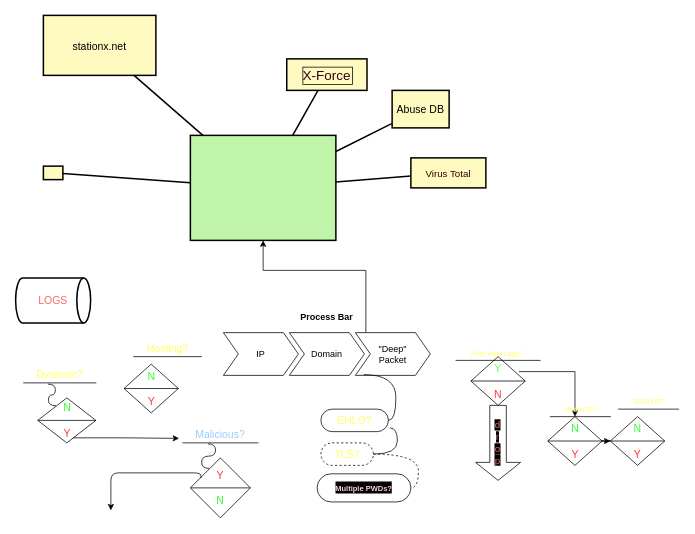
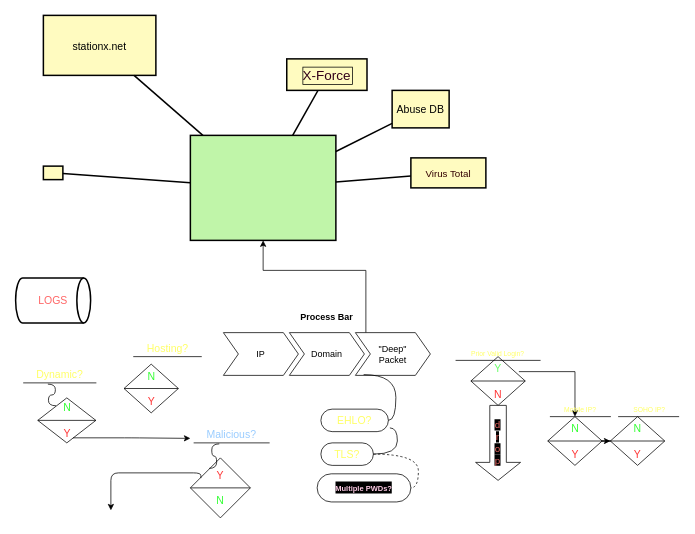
(648, 402) -> (648, 409)
(220, 435) -> (231, 435)
(347, 454) -> (347, 454)
